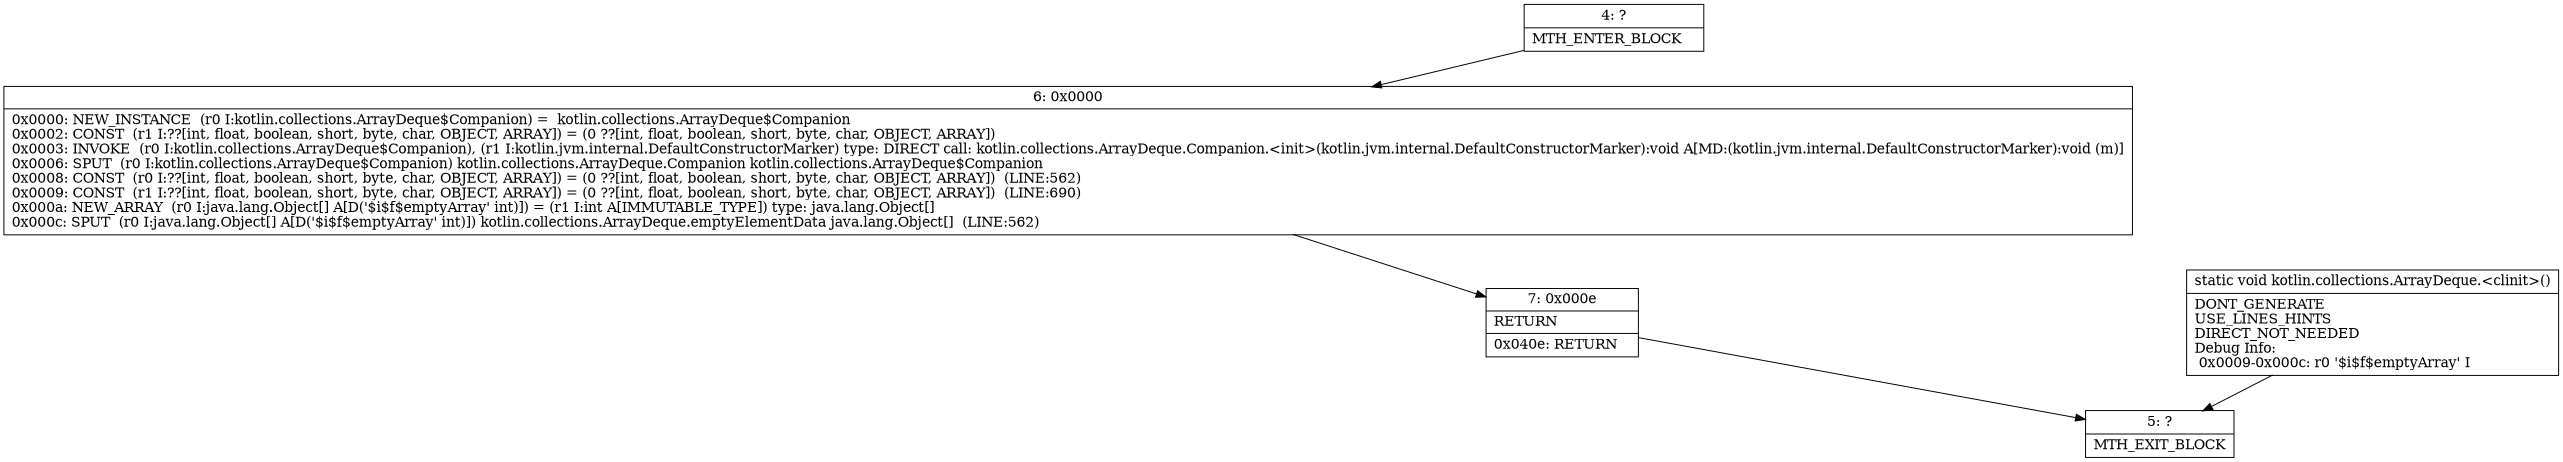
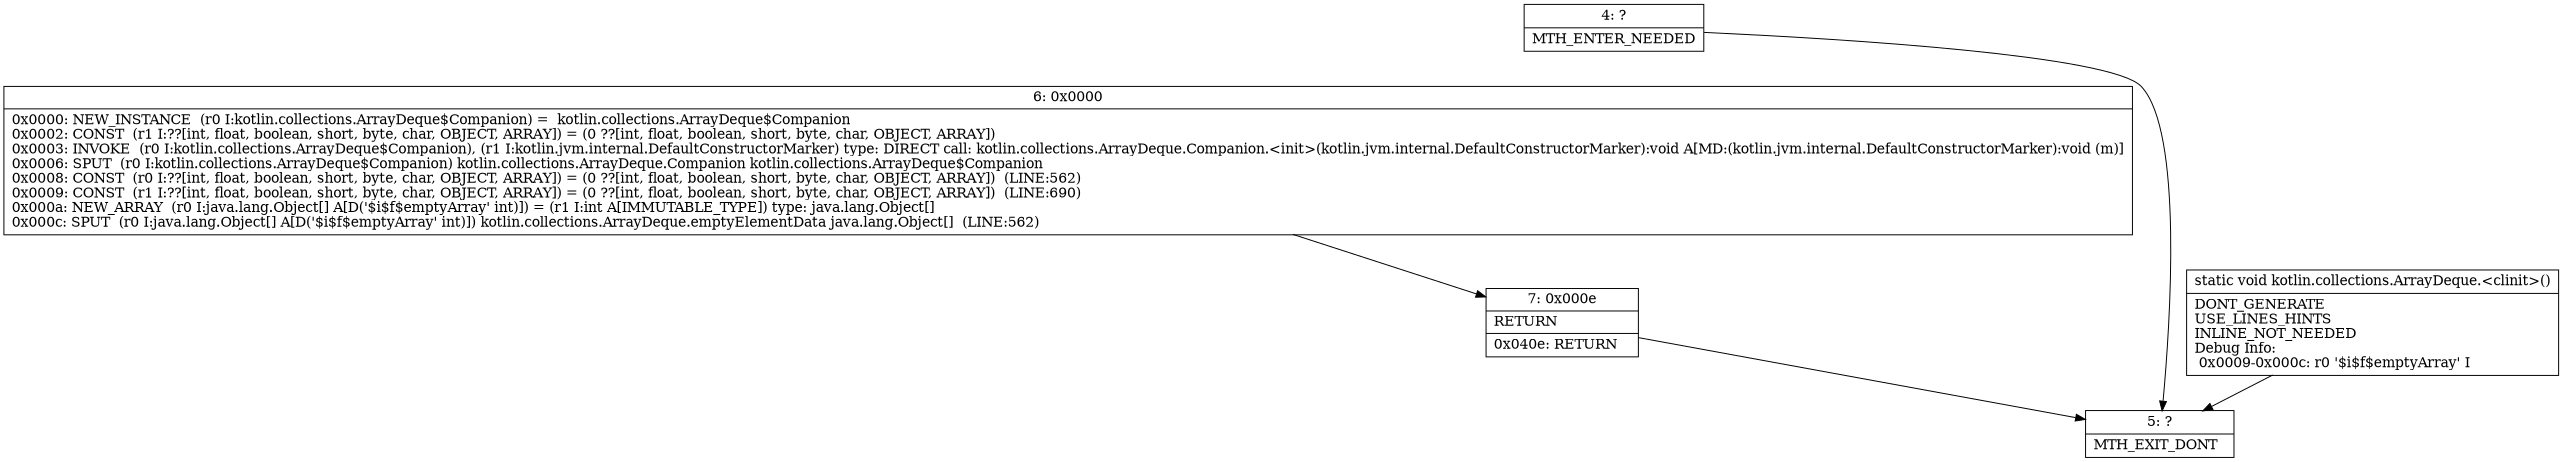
(1607, 39) -> (1614, 39)
(1453, 67) -> (2083, 66)
(2277, 334) -> (2275, 334)
(2160, 445) -> (2155, 445)
